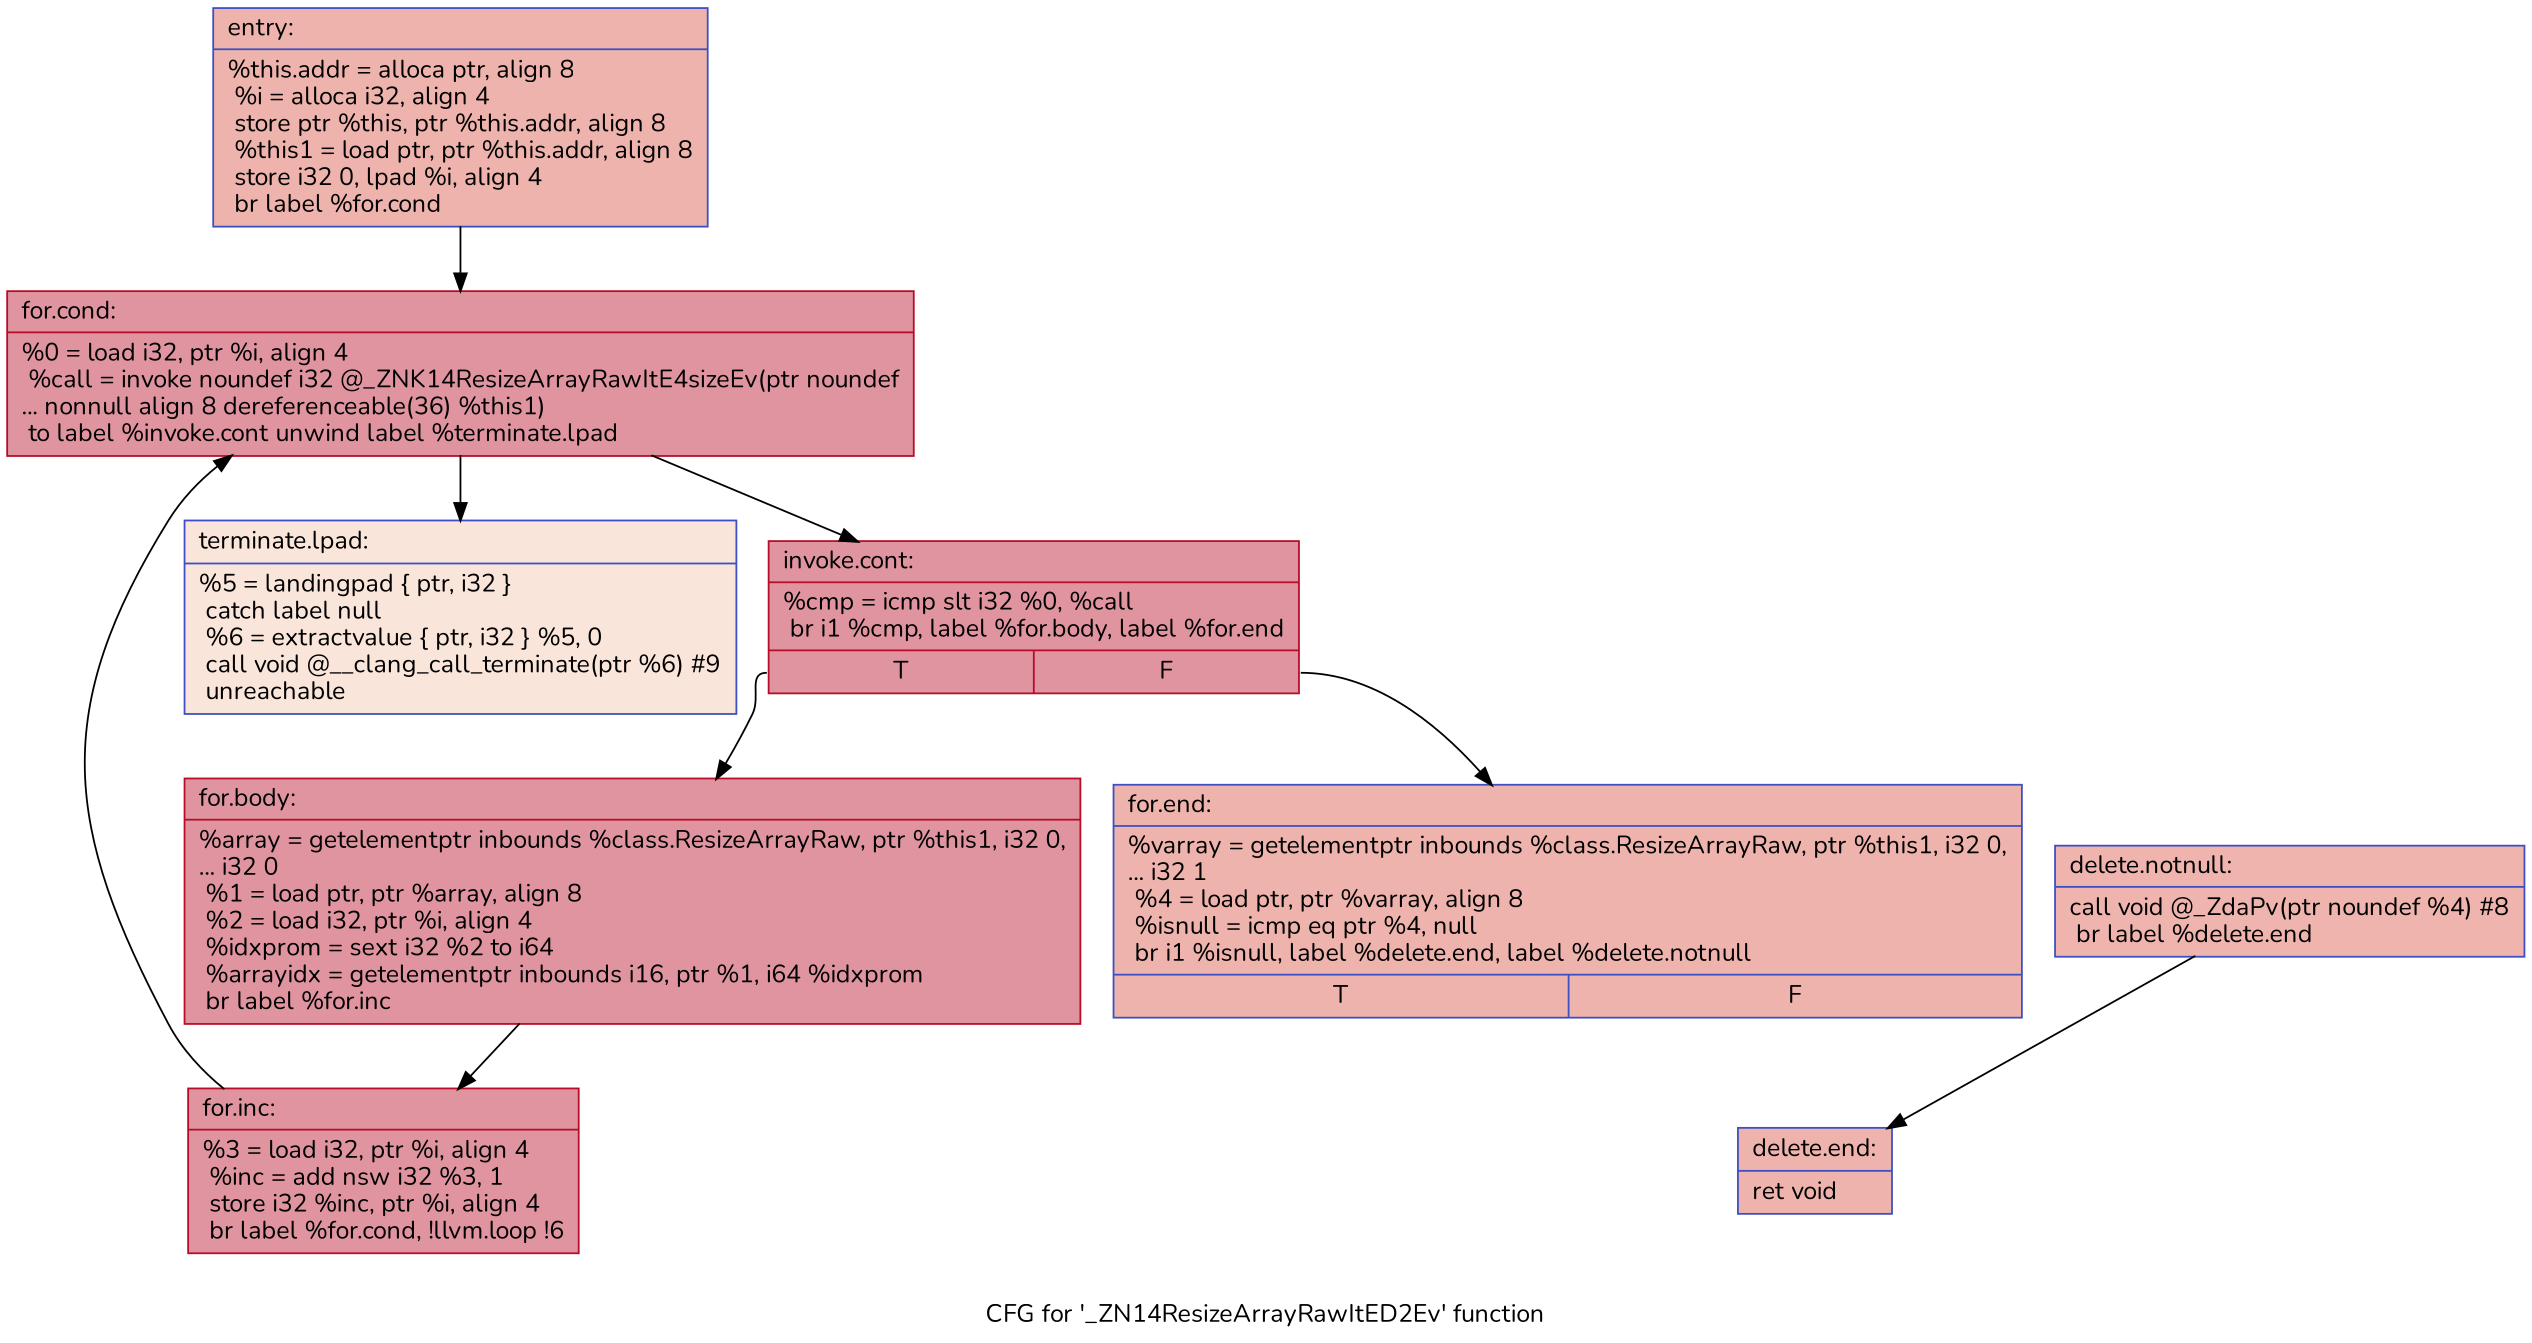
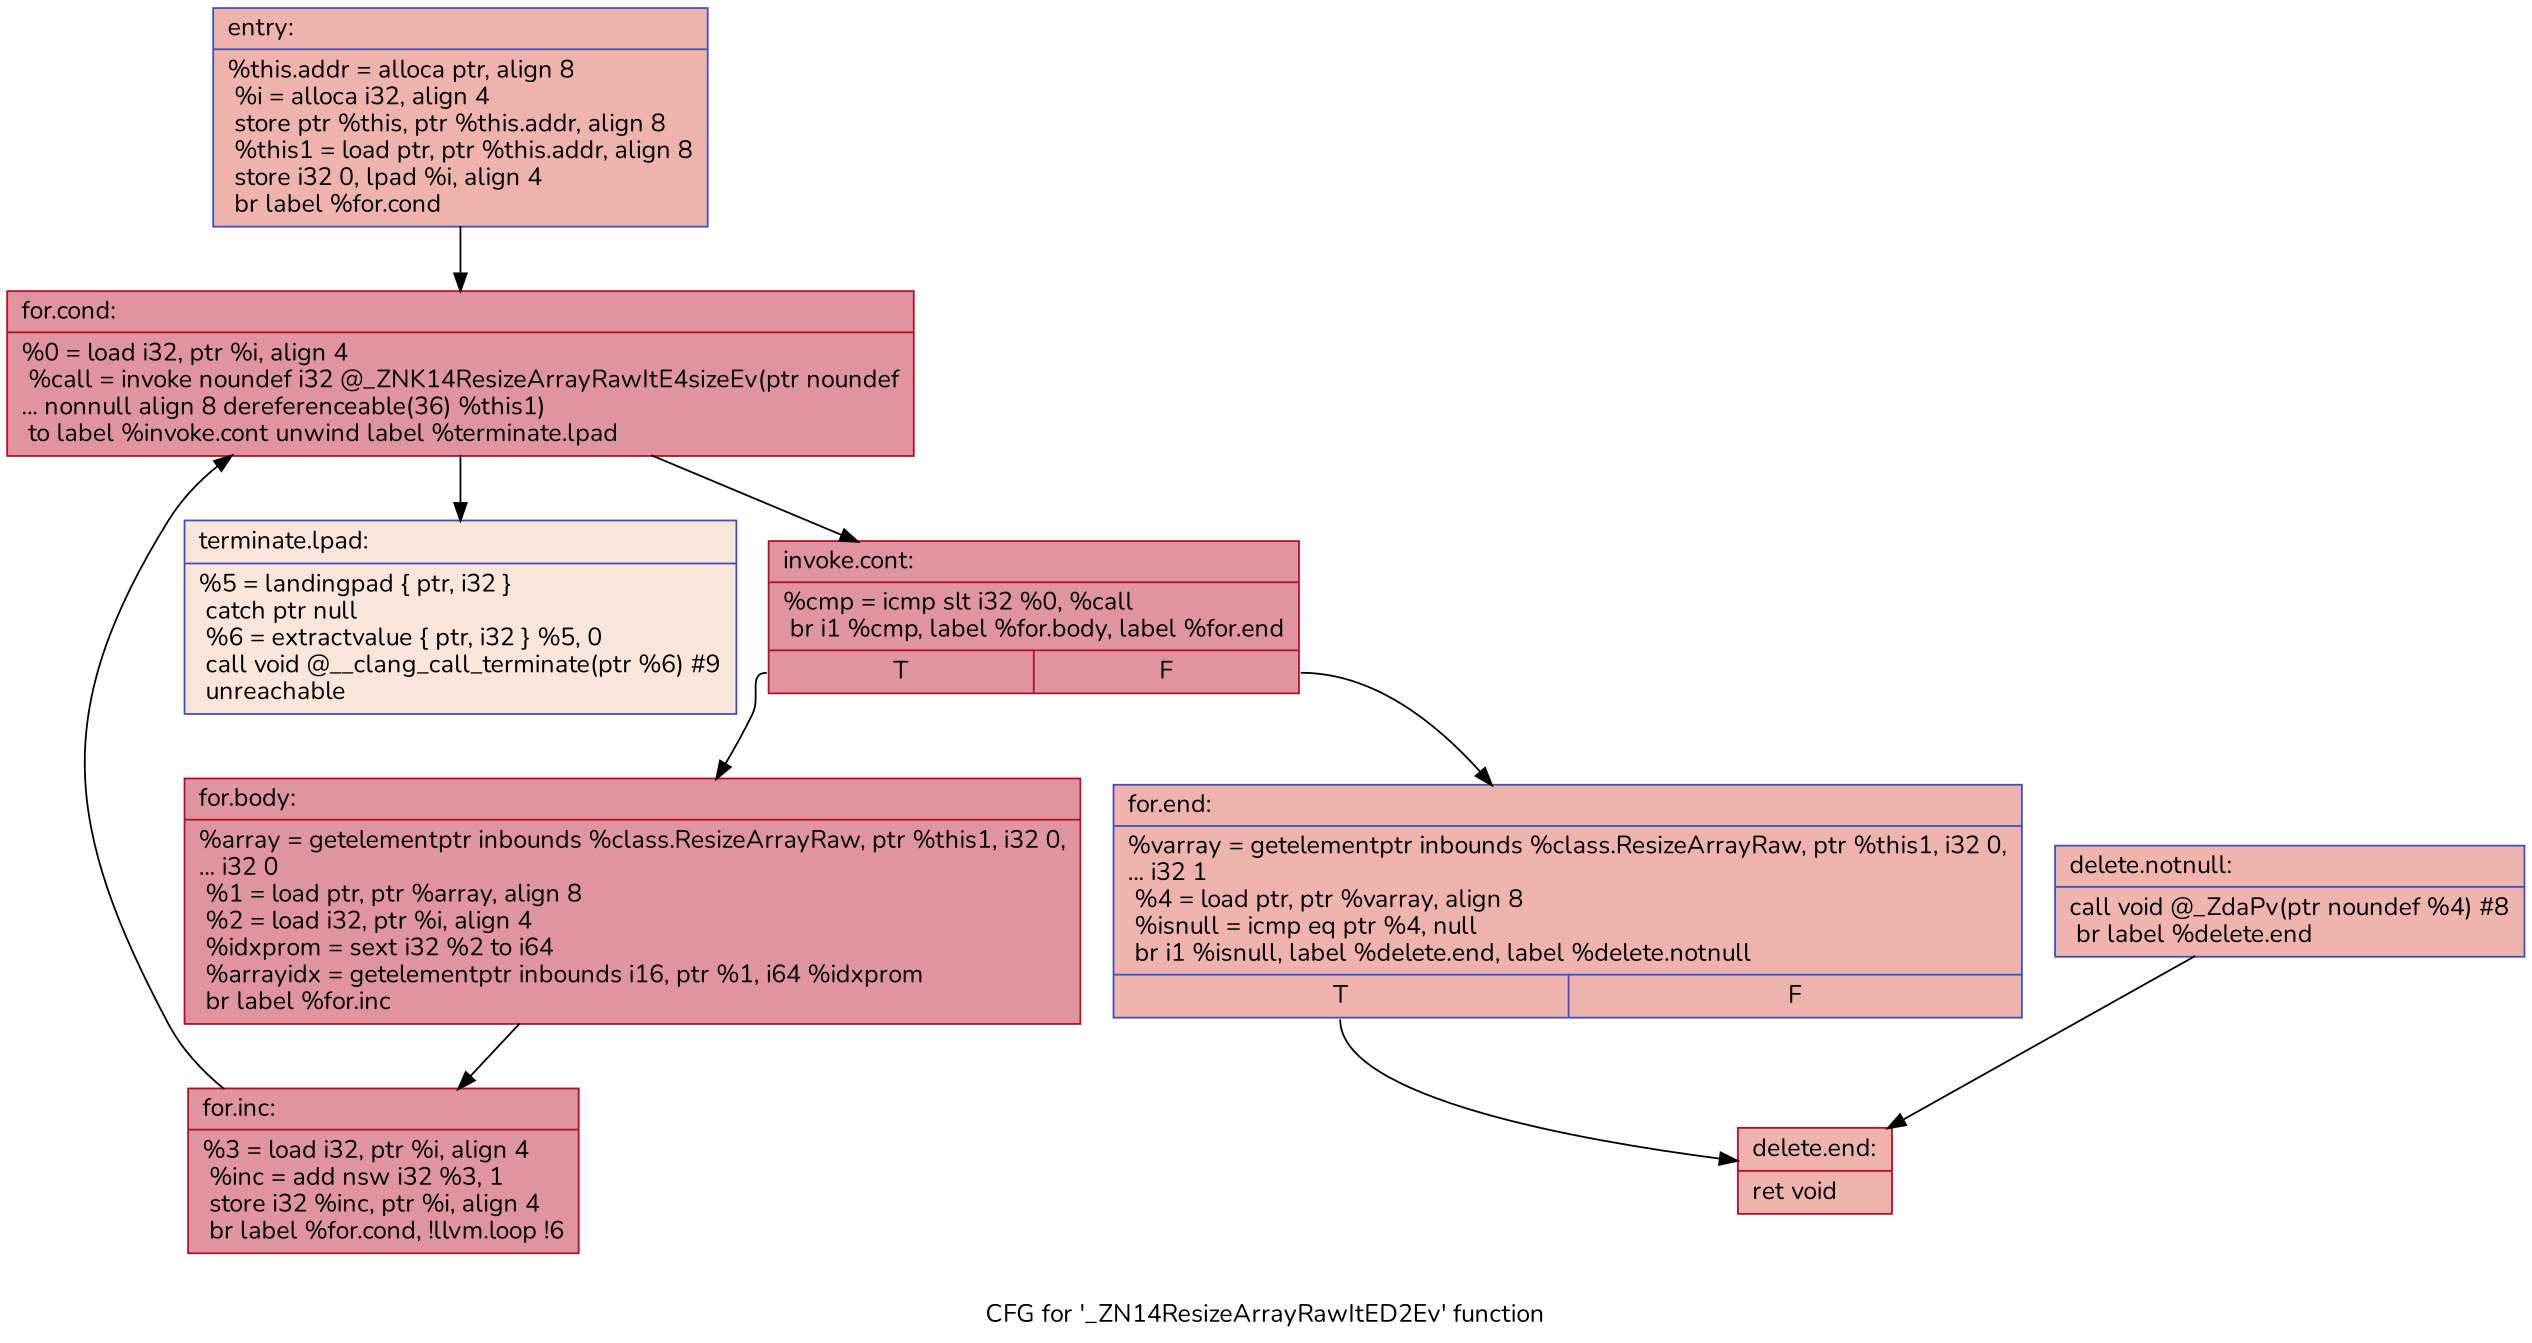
(291, 611) -> (279, 611)
none -> (1513, 1121)
(1815, 1171) -> (1815, 1171)
